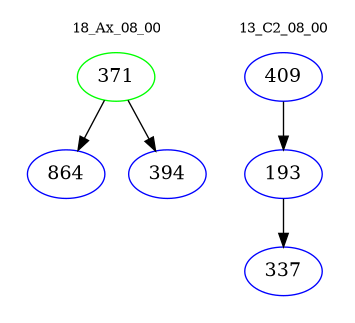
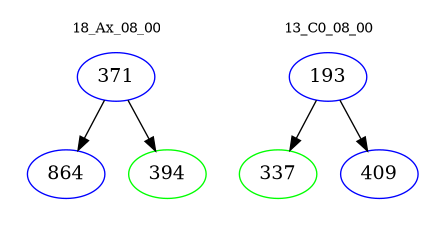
(284, 29) -> (329, 29)
(116, 77) -> (116, 77)
(284, 119) -> (350, 119)
(167, 174) -> (167, 174)
(284, 271) -> (278, 174)
